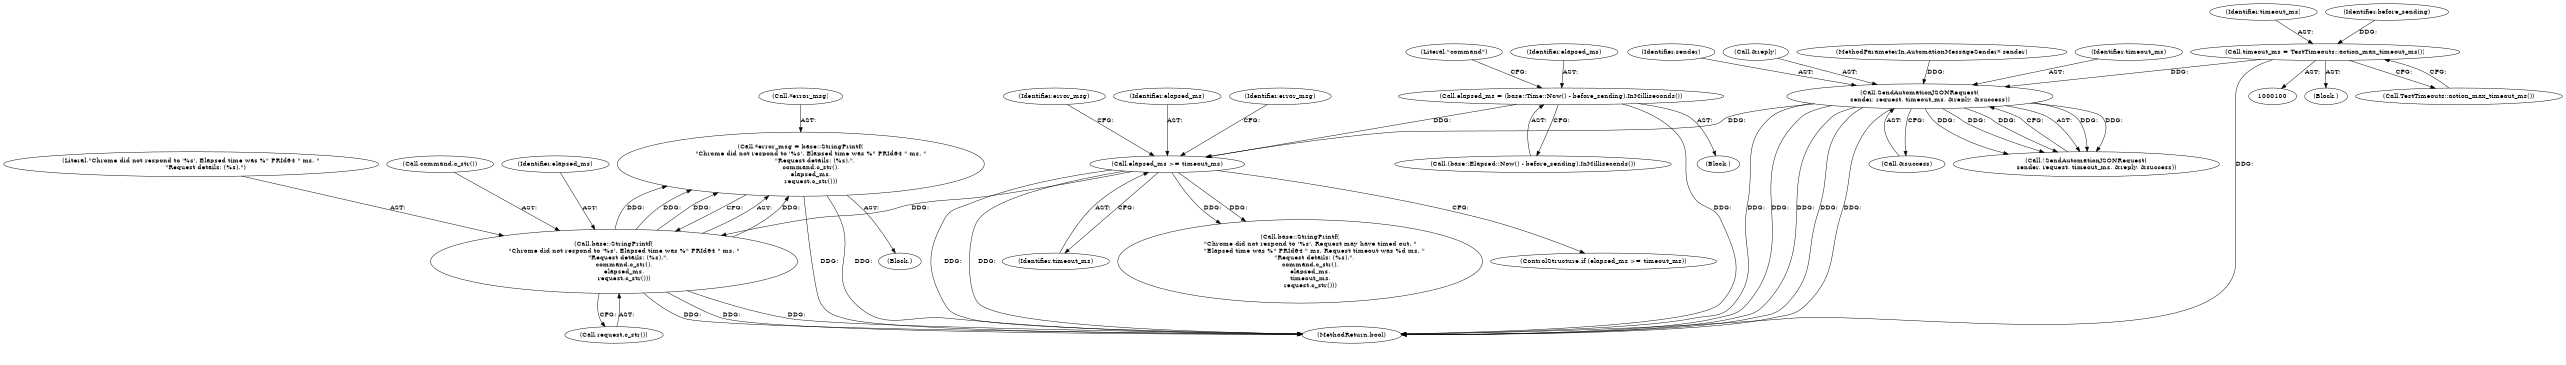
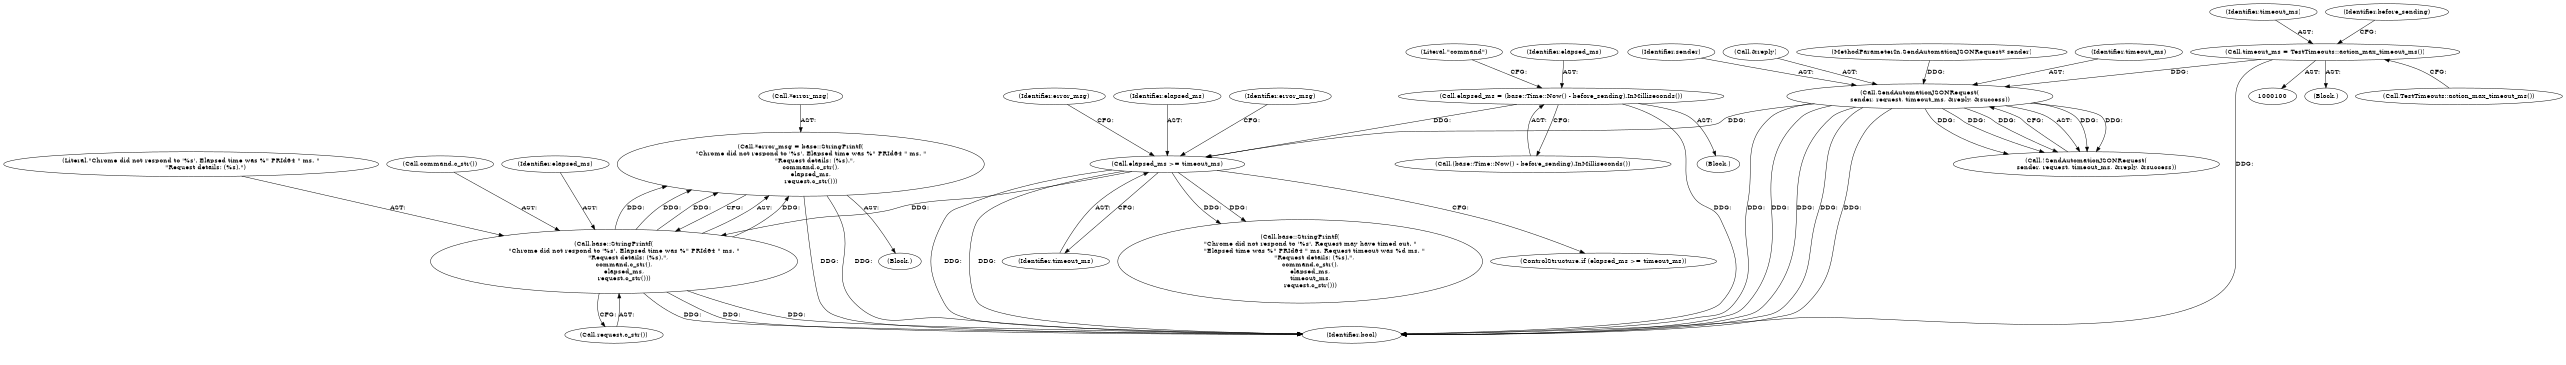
(2369, 32) -> (2369, 32)
(1932, 52) -> (1932, 52)
(2390, 74) -> none
(1533, 164) -> (1533, 164)
(1907, 164) -> none
(1352, 335) -> (1352, 335)
